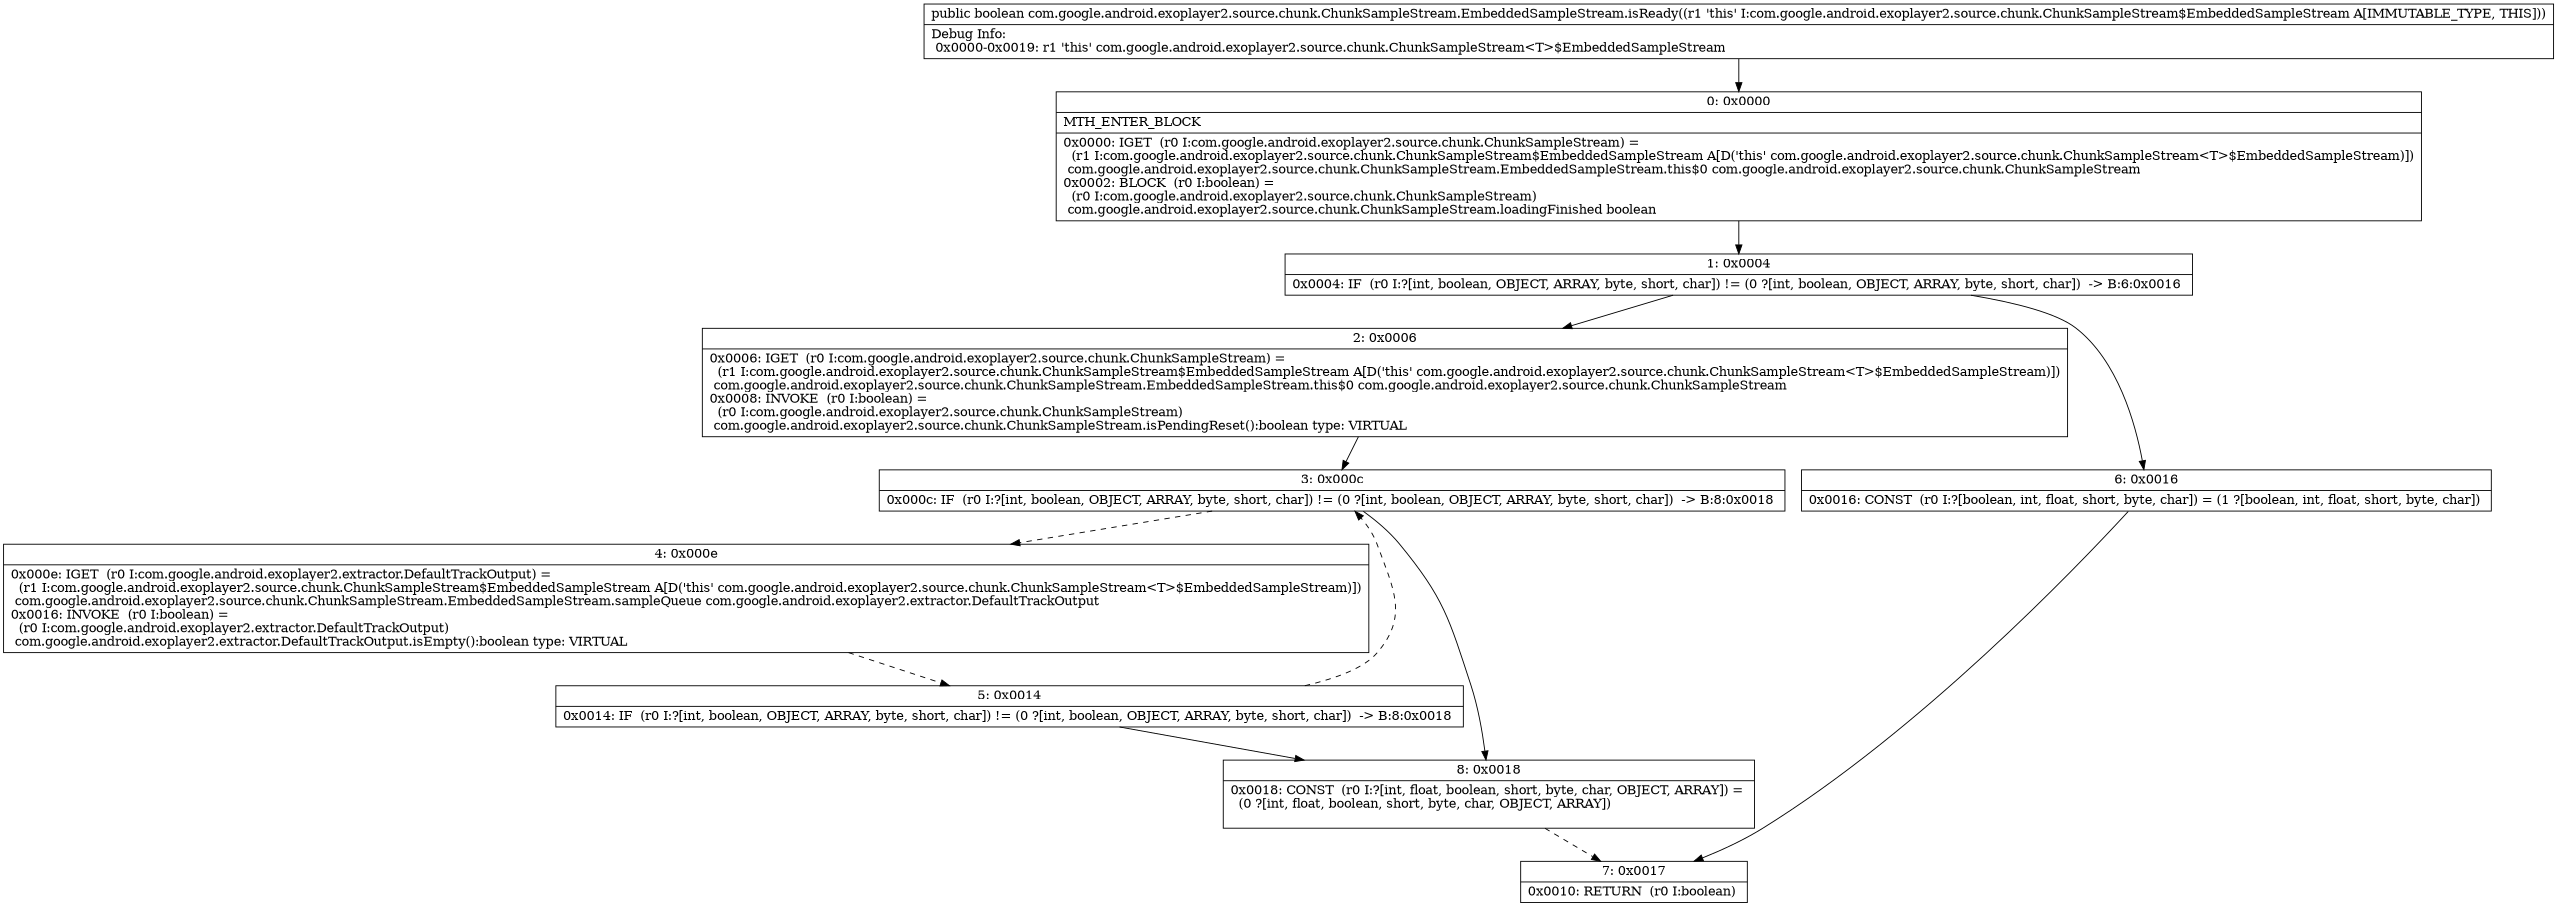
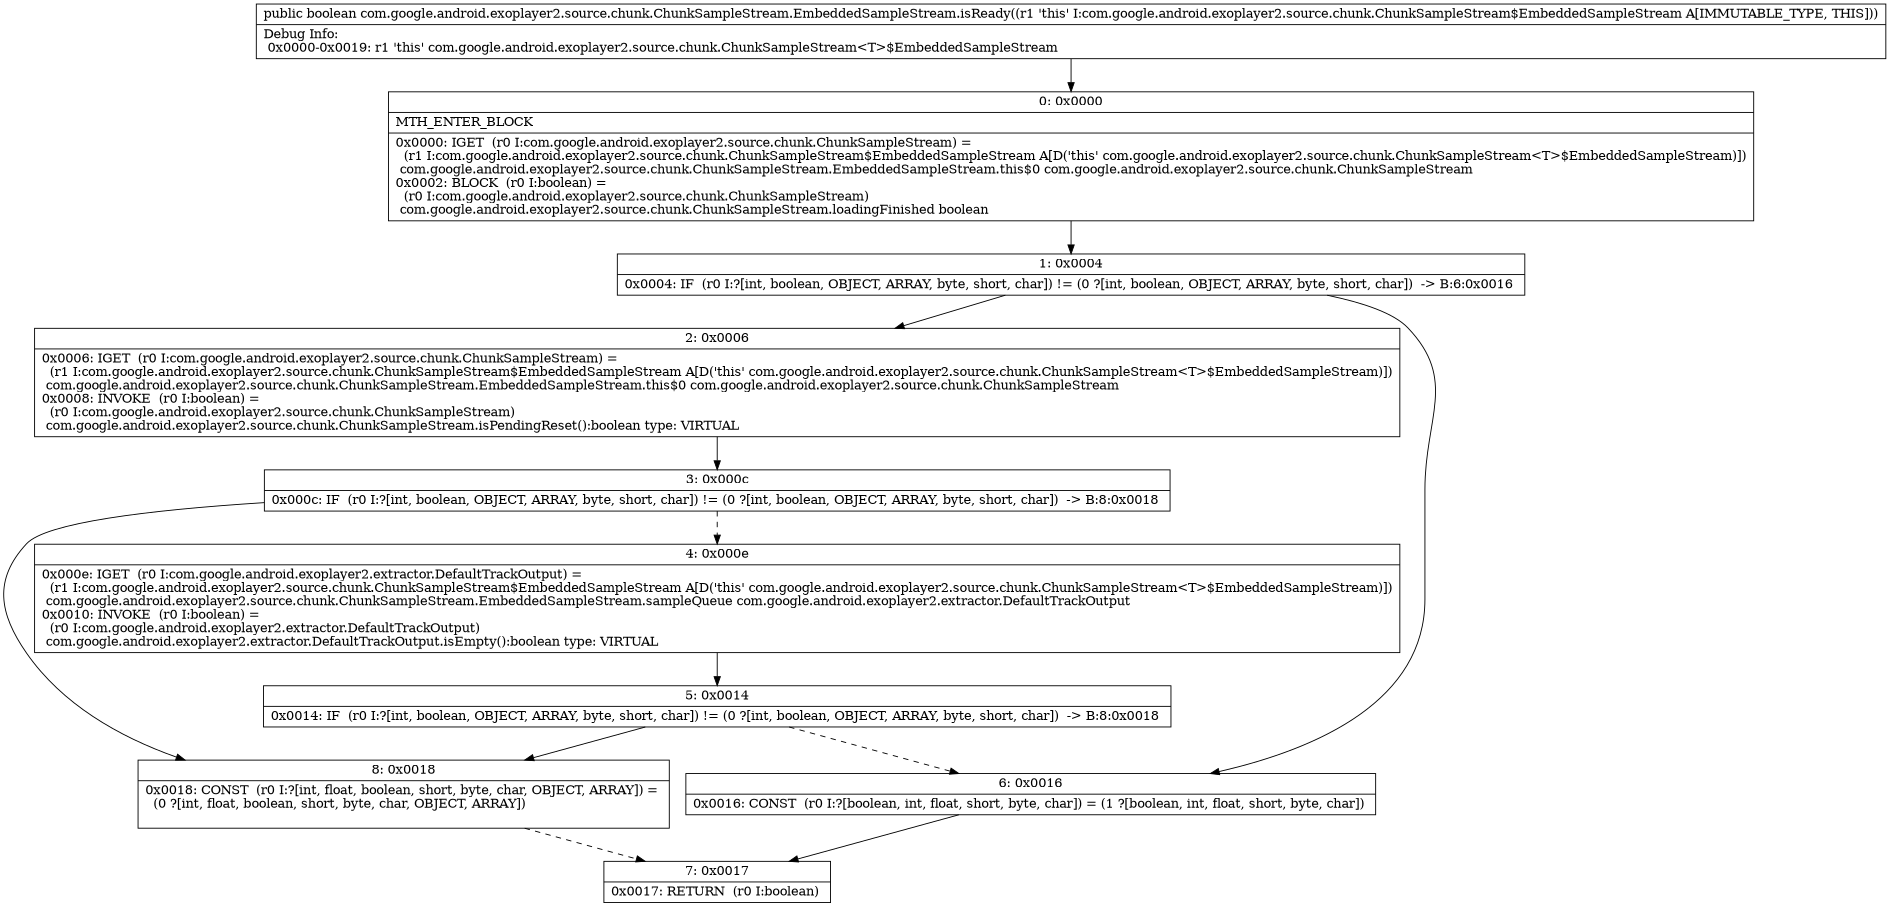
(122, 615) -> (153, 615)
(1393, 624) -> (870, 749)
(895, 668) -> (717, 665)
(1634, 892) -> (717, 892)
